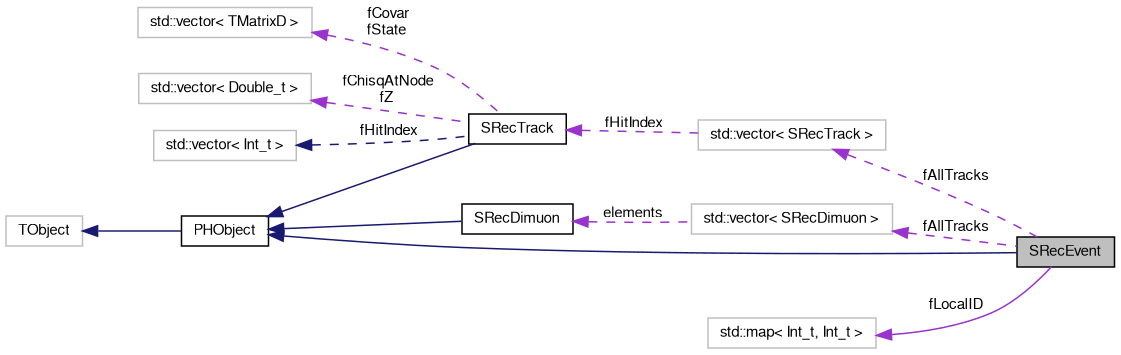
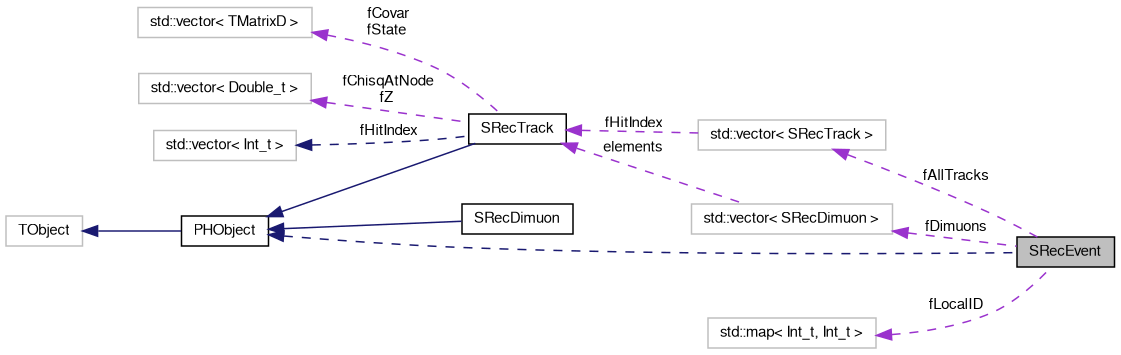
(640, 222) -> (662, 176)
(955, 227) -> (955, 227)
(650, 252) -> (650, 252)
(979, 318) -> (979, 318)
